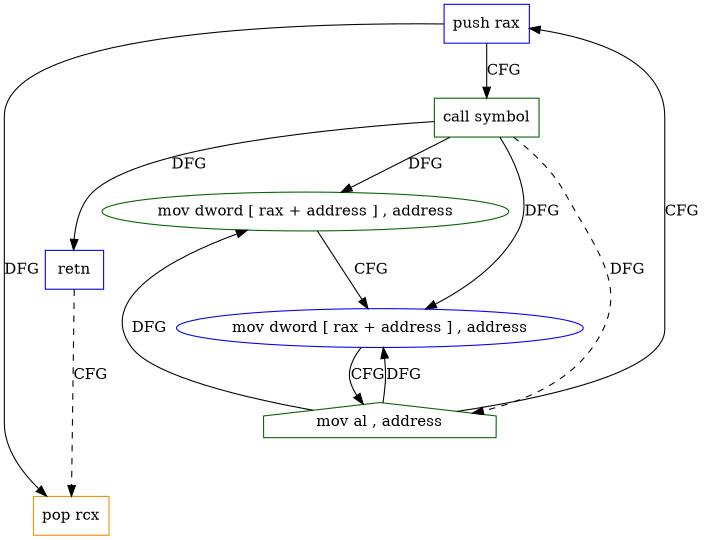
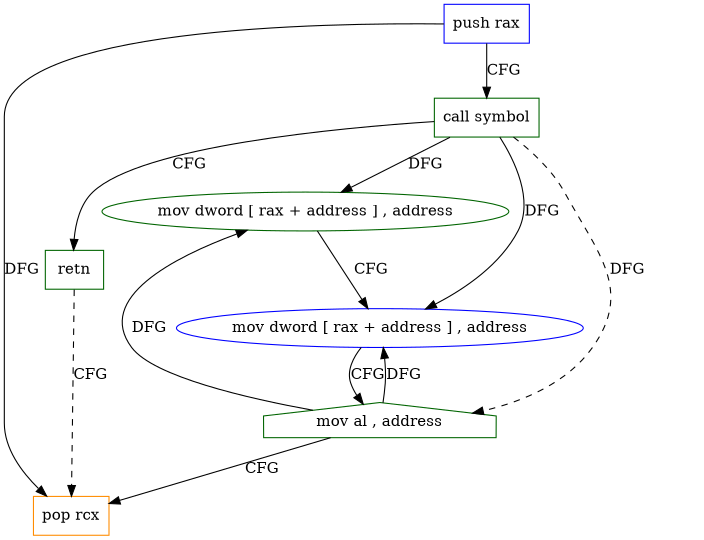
(189, 165) -> (189, 165)
(665, 257) -> (225, 469)
(74, 270) -> (74, 270)
